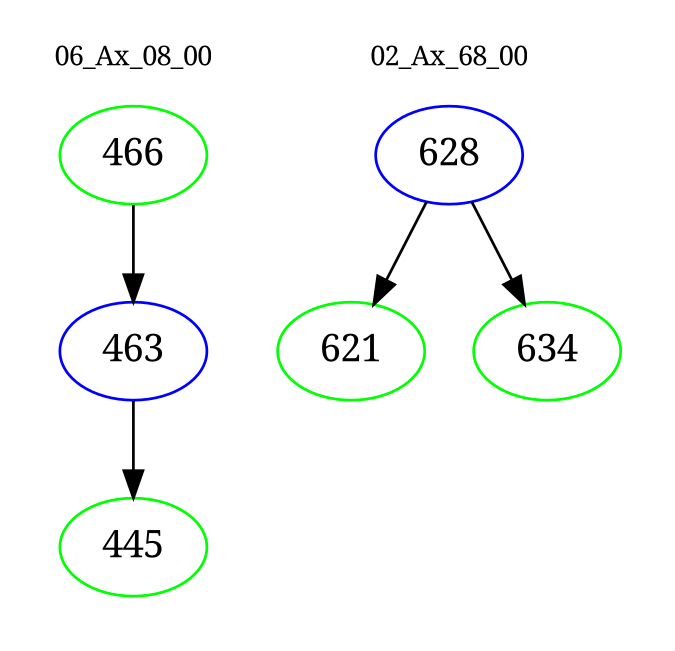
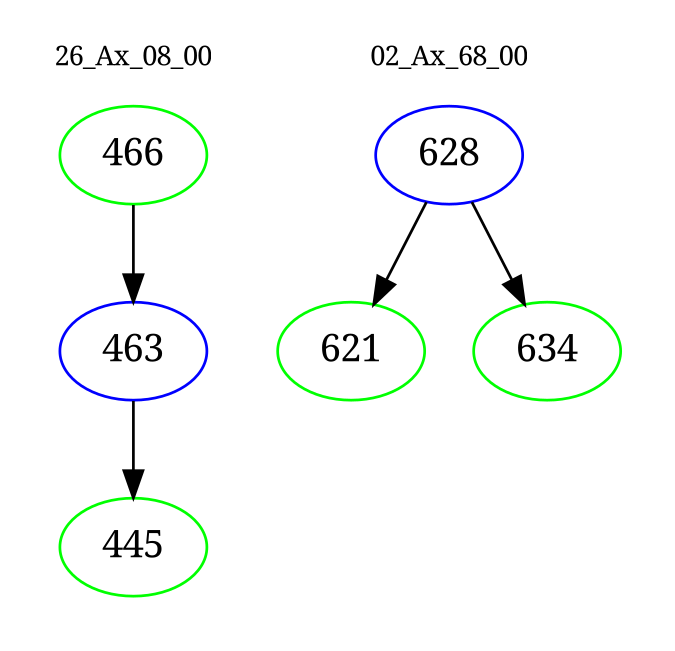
(133, 59) -> (133, 59)
